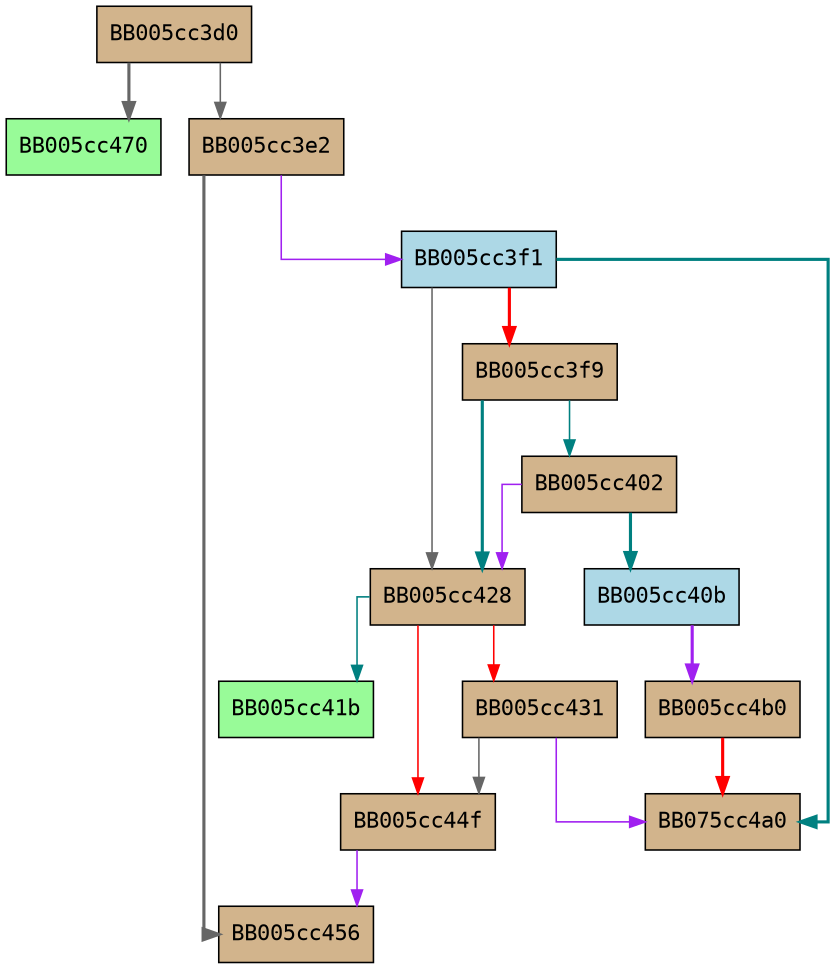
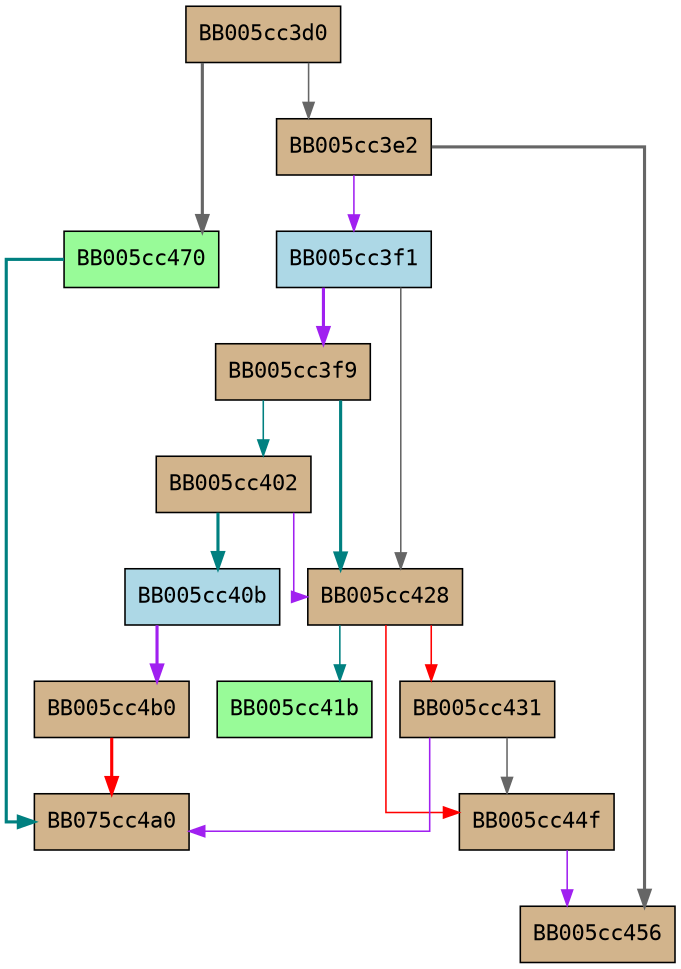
(509, 308) -> (323, 308)
(828, 411) -> (6, 518)
